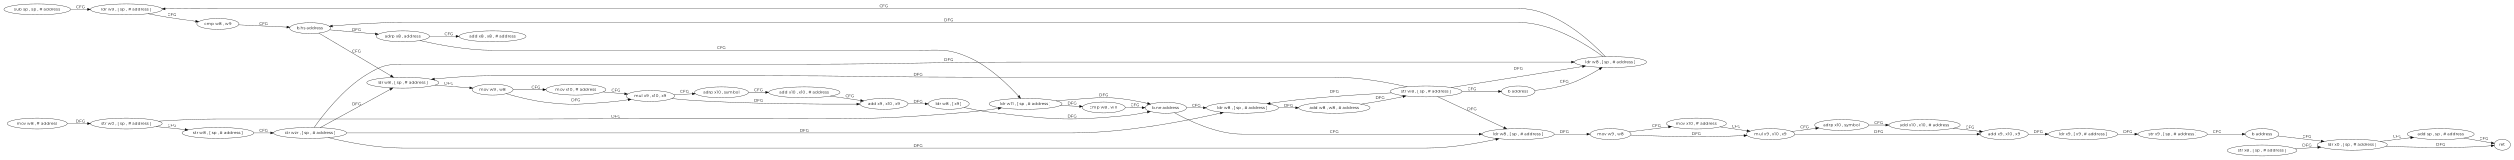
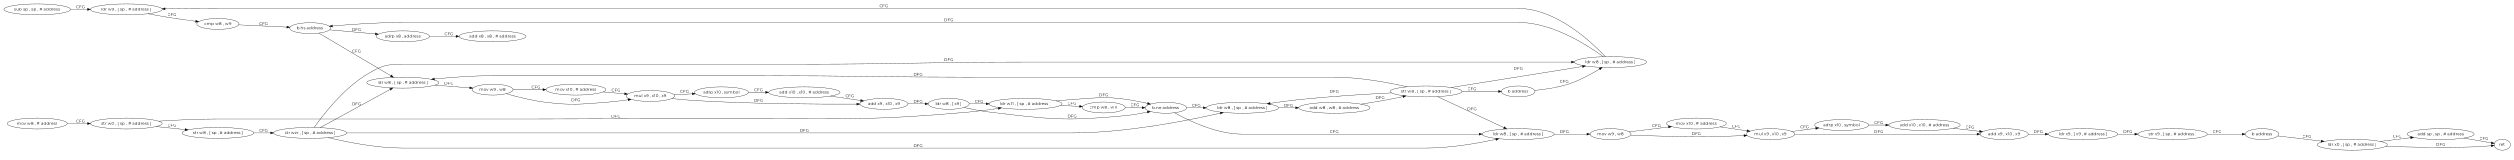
(726, 50) -> (978, 104)
(1072, 103) -> (1072, 103)
(80, 121) -> (80, 121)
(2262, 150) -> none
